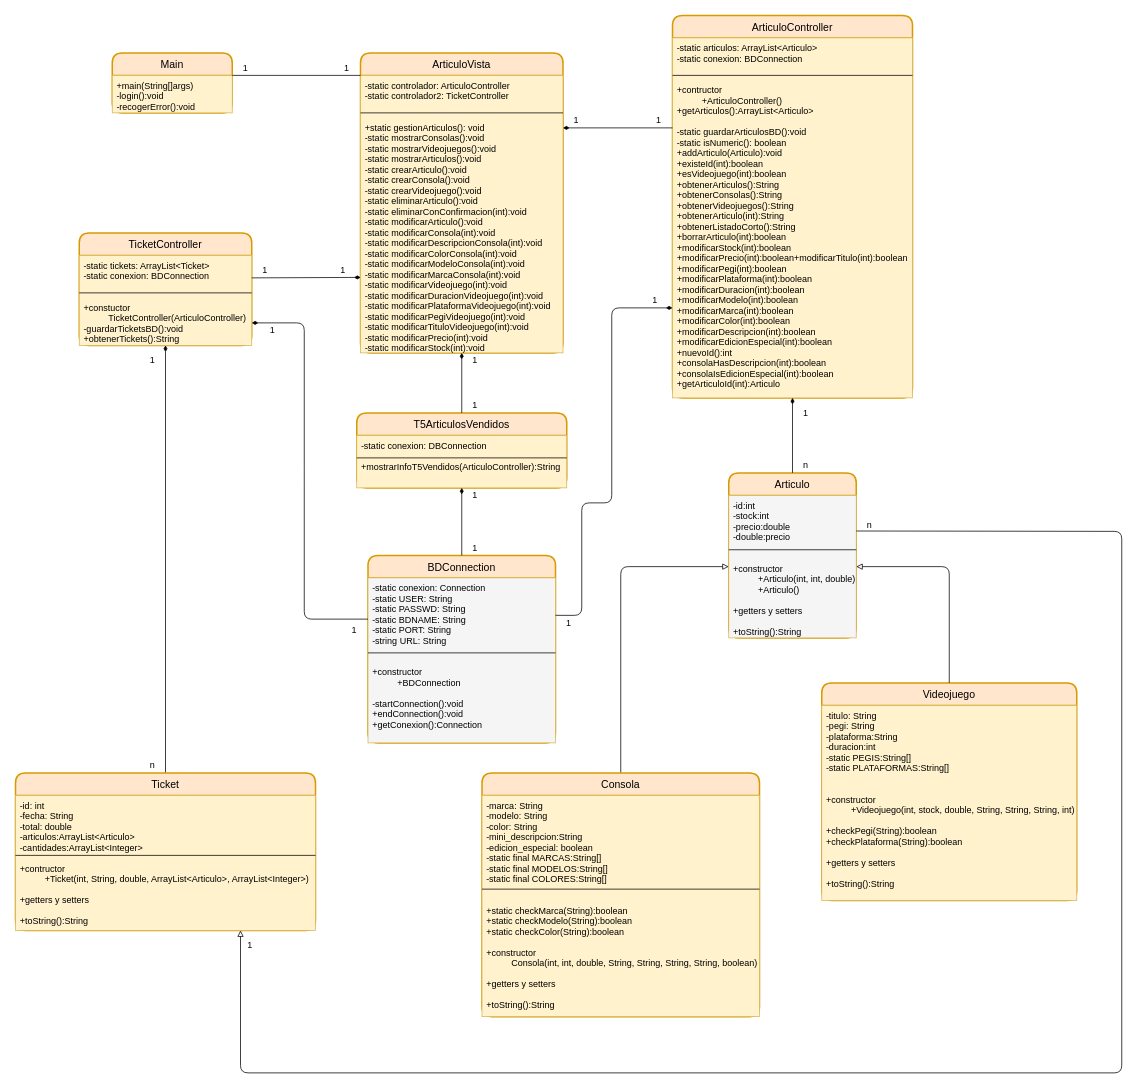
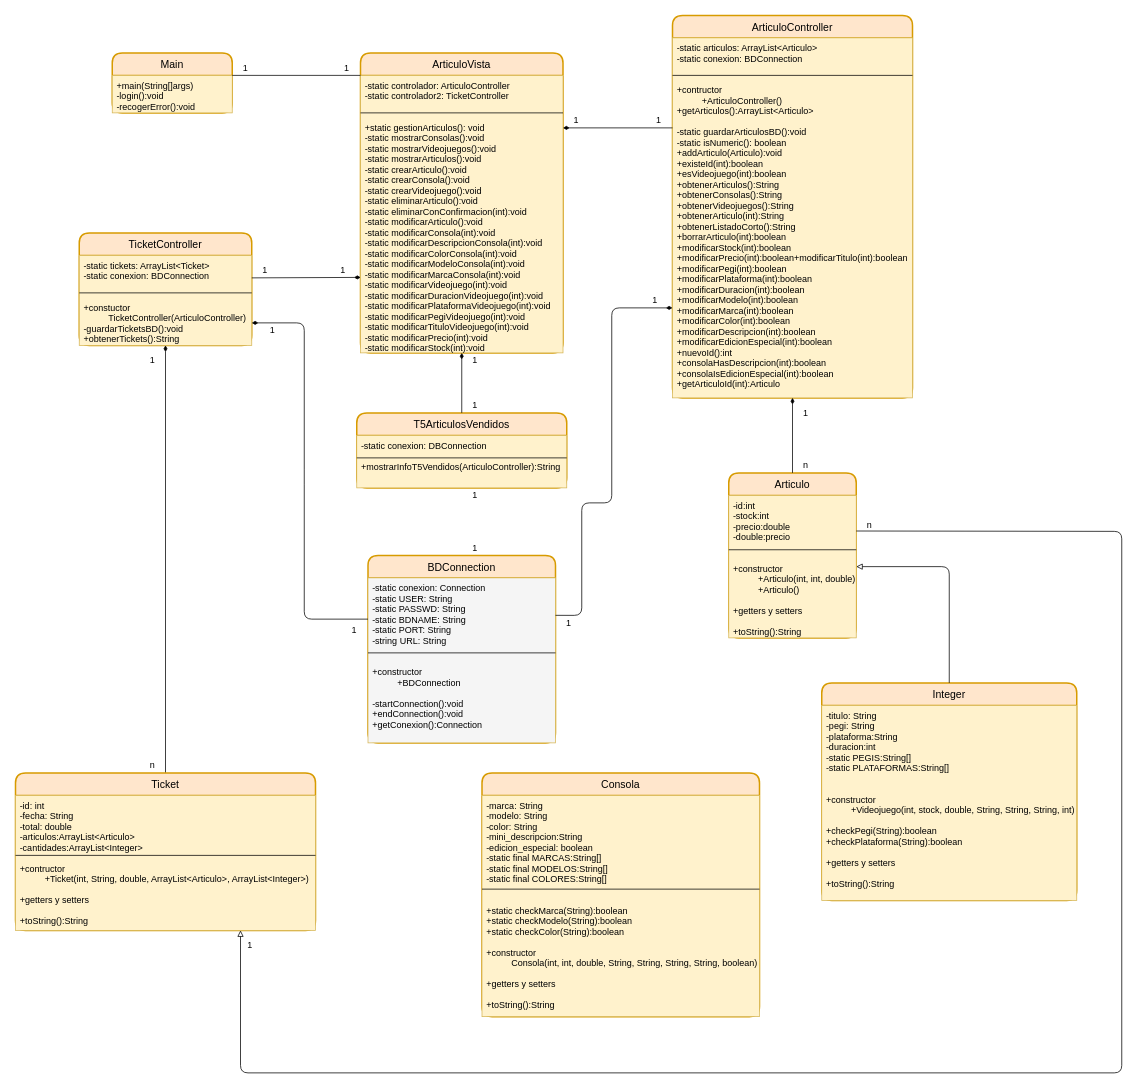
(462, 524) -> none
(792, 567) -> (792, 567)
(621, 621) -> none
(949, 695) -> (949, 695)
